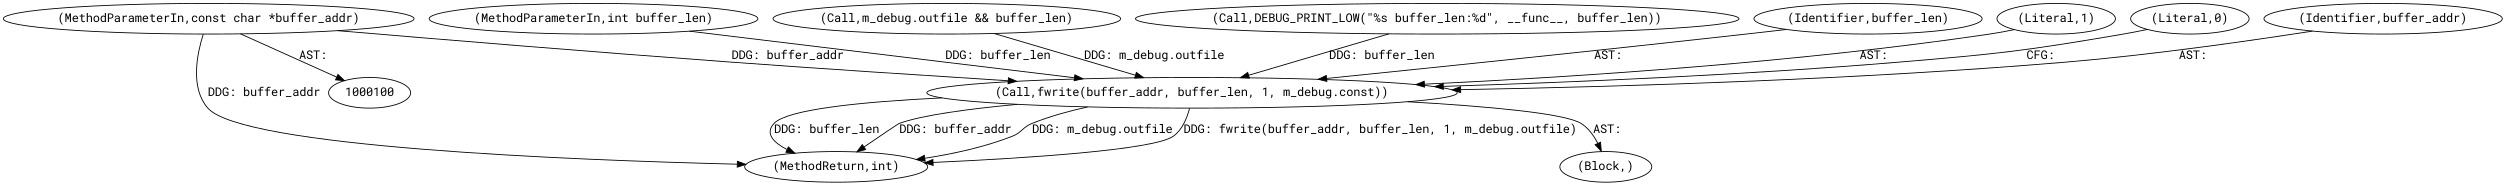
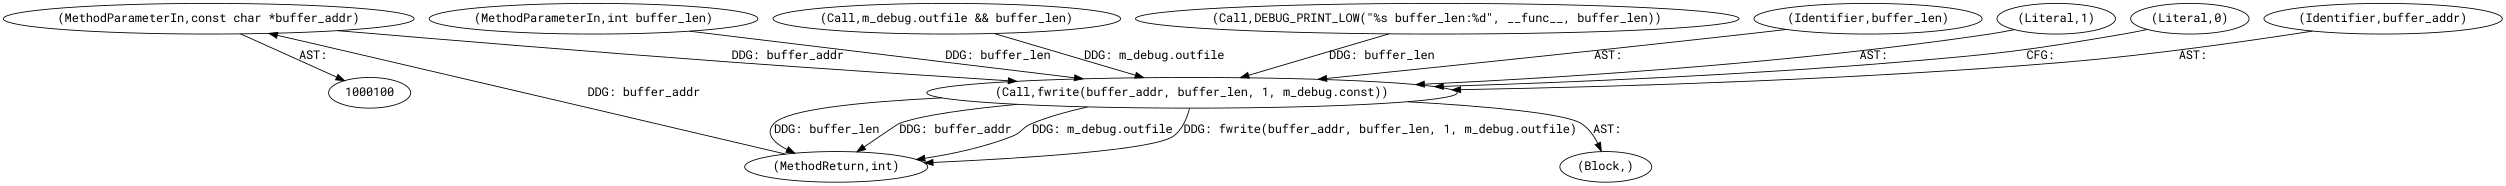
(431, 150) -> (531, 94)
